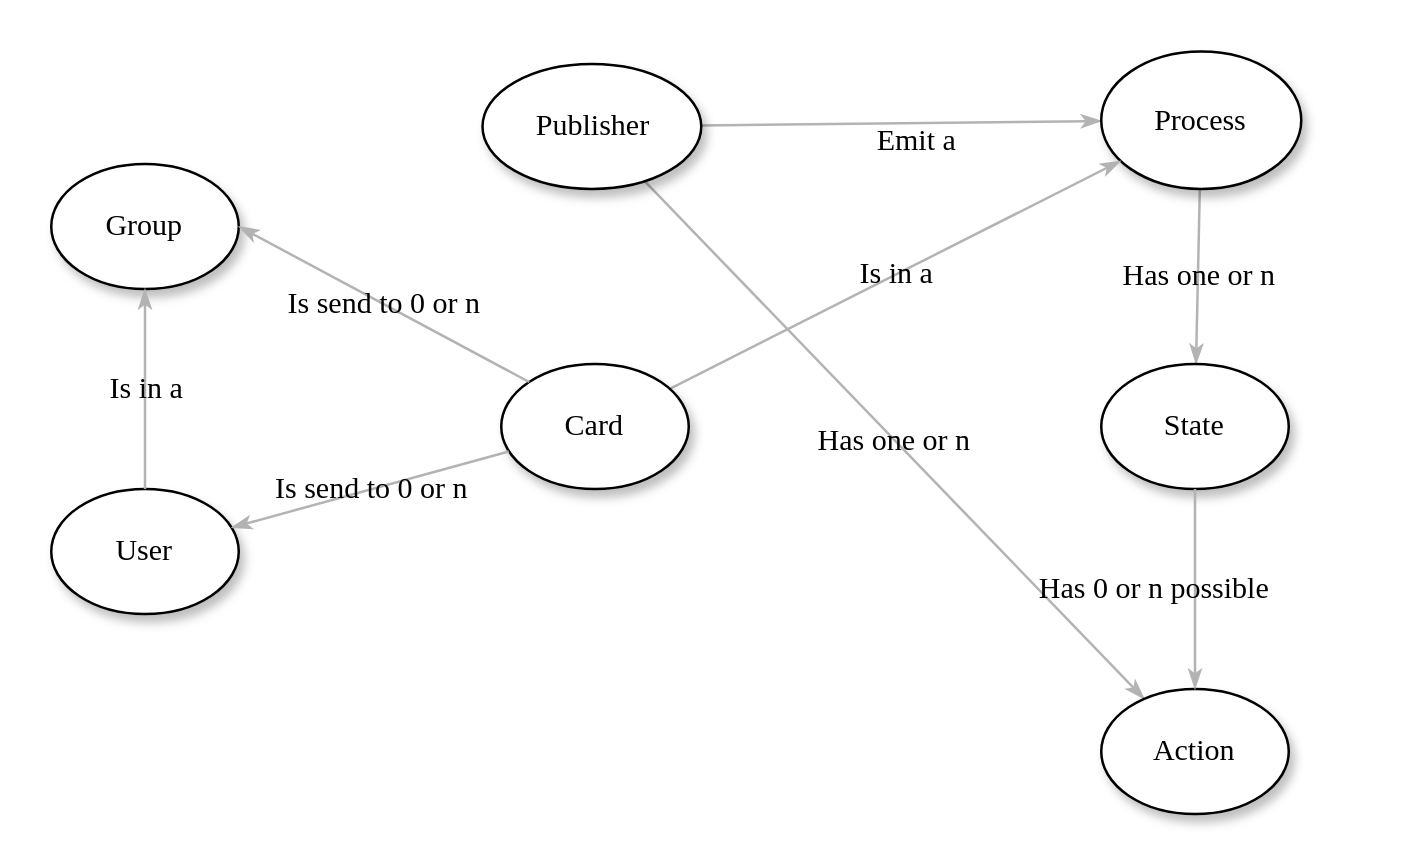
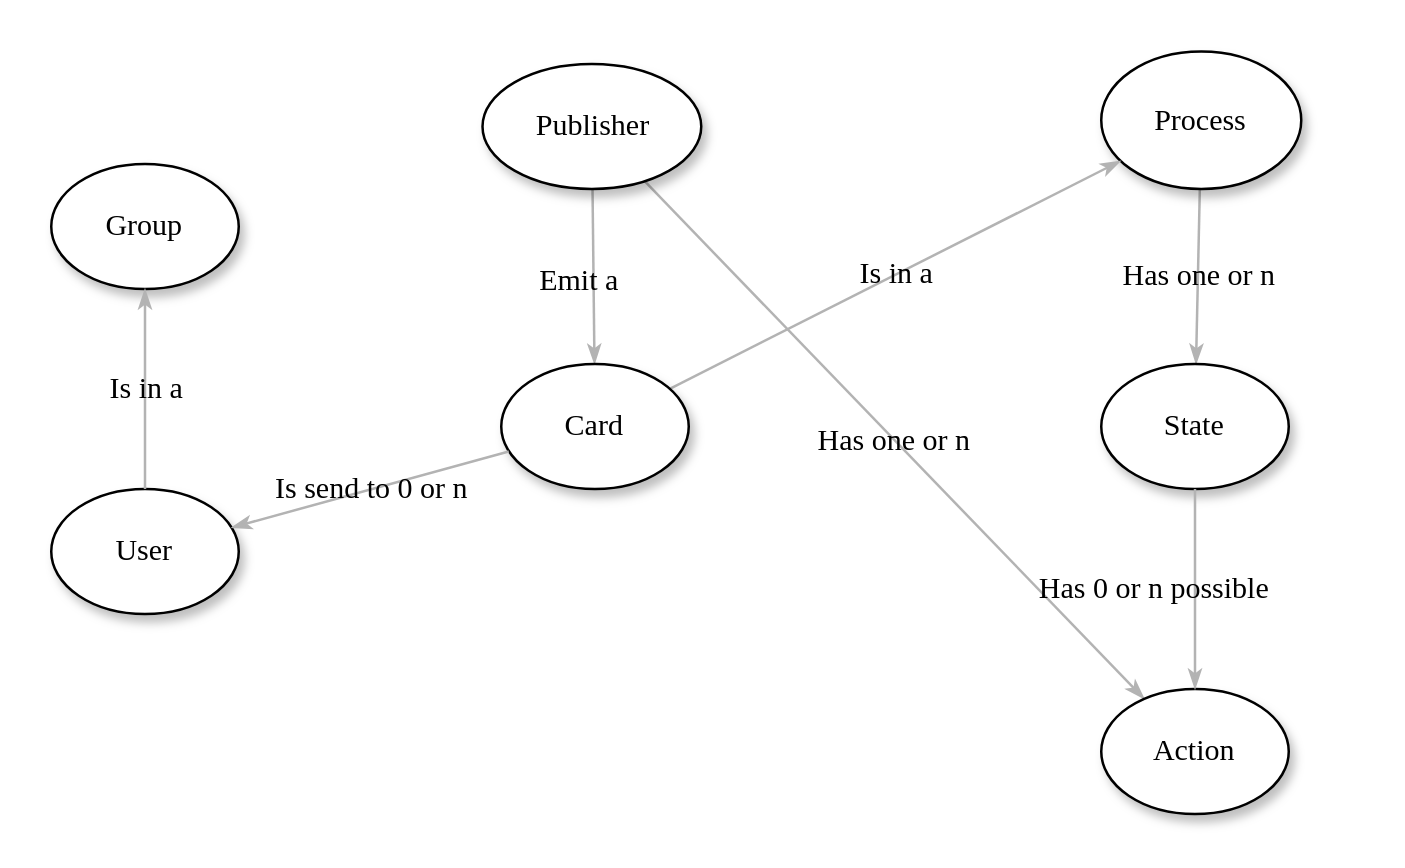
(894, 123) -> (594, 281)
(390, 307) -> none
